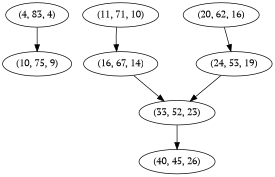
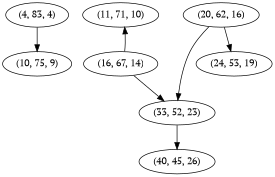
(116, 36) -> (125, 43)
(208, 86) -> (187, 57)
